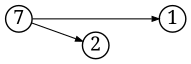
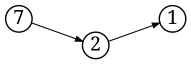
(92, 19) -> (131, 33)
